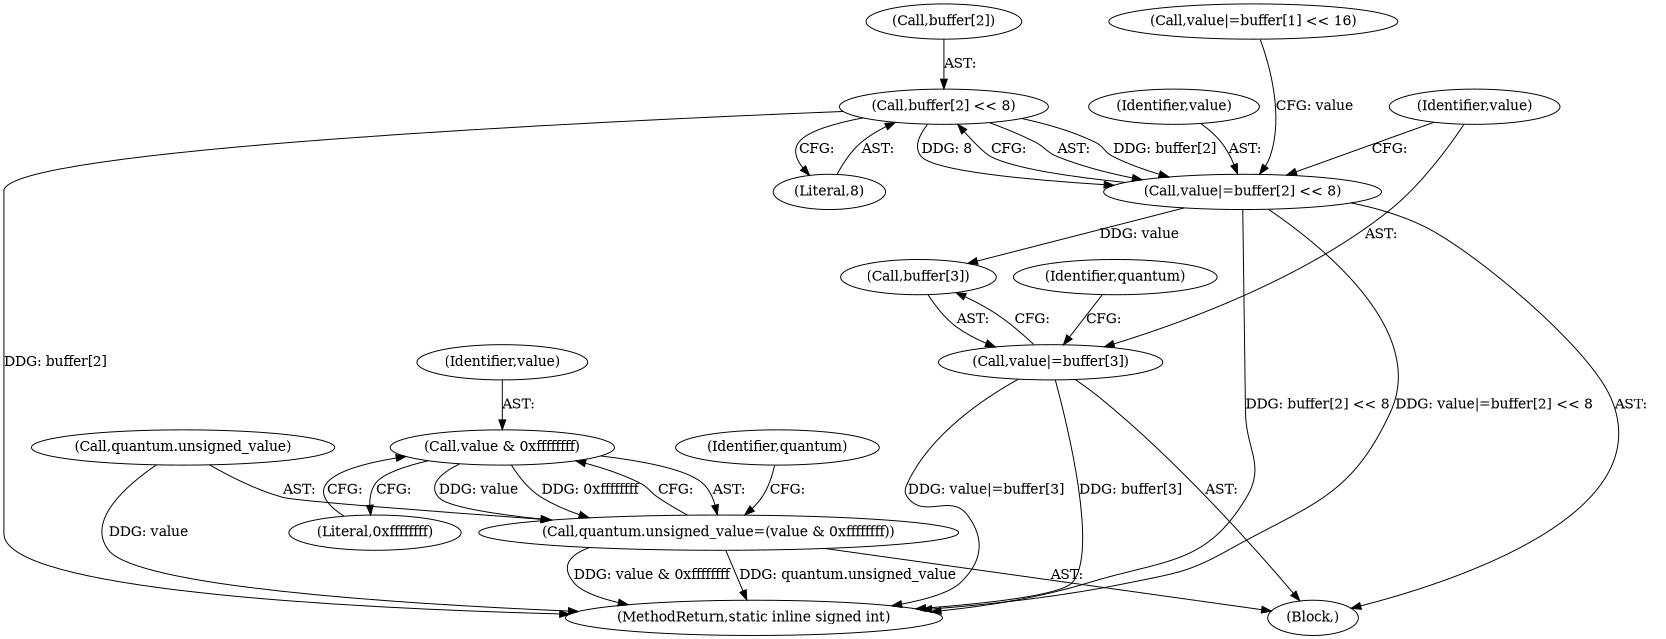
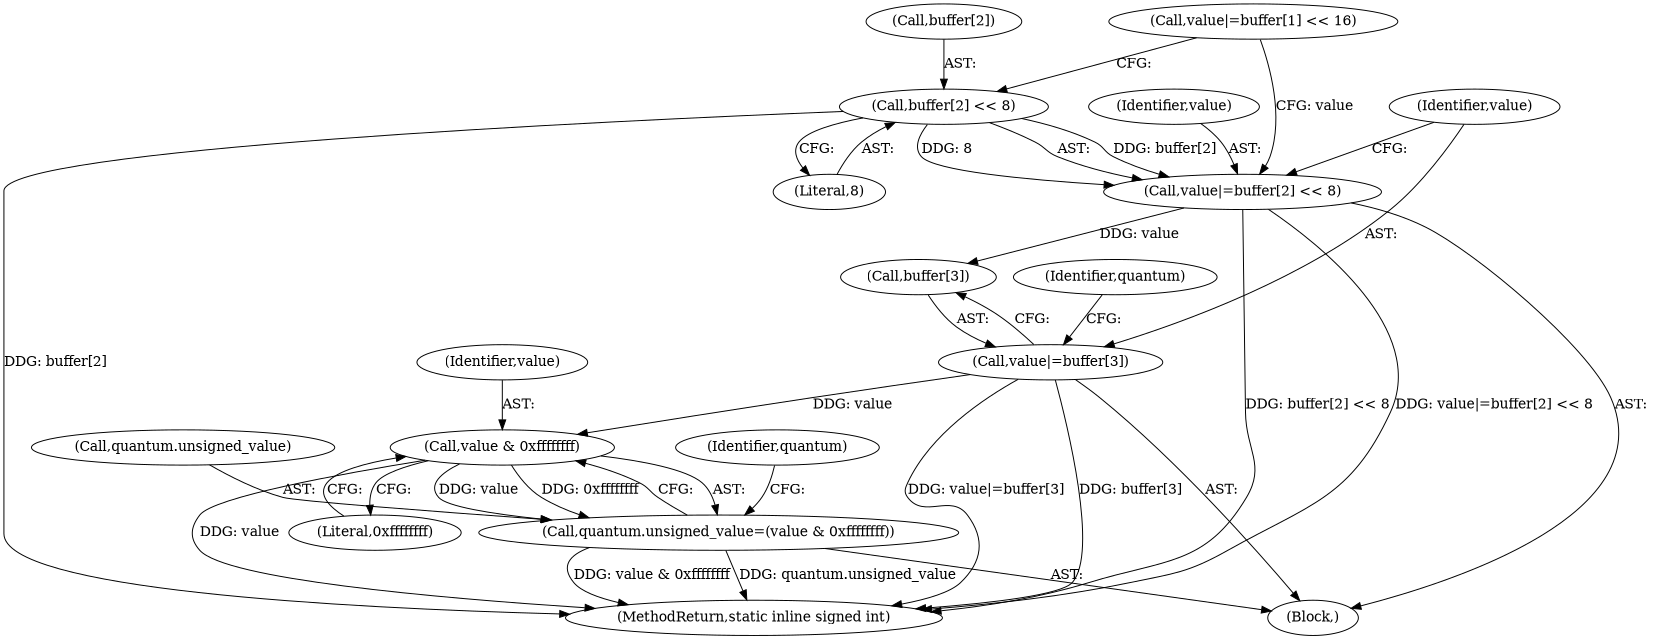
(1039, 171) -> (1102, 63)
none -> (779, 403)
(281, 591) -> (255, 571)
